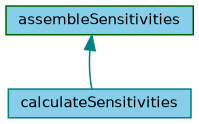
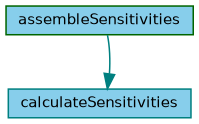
(90, 70) -> (110, 54)
